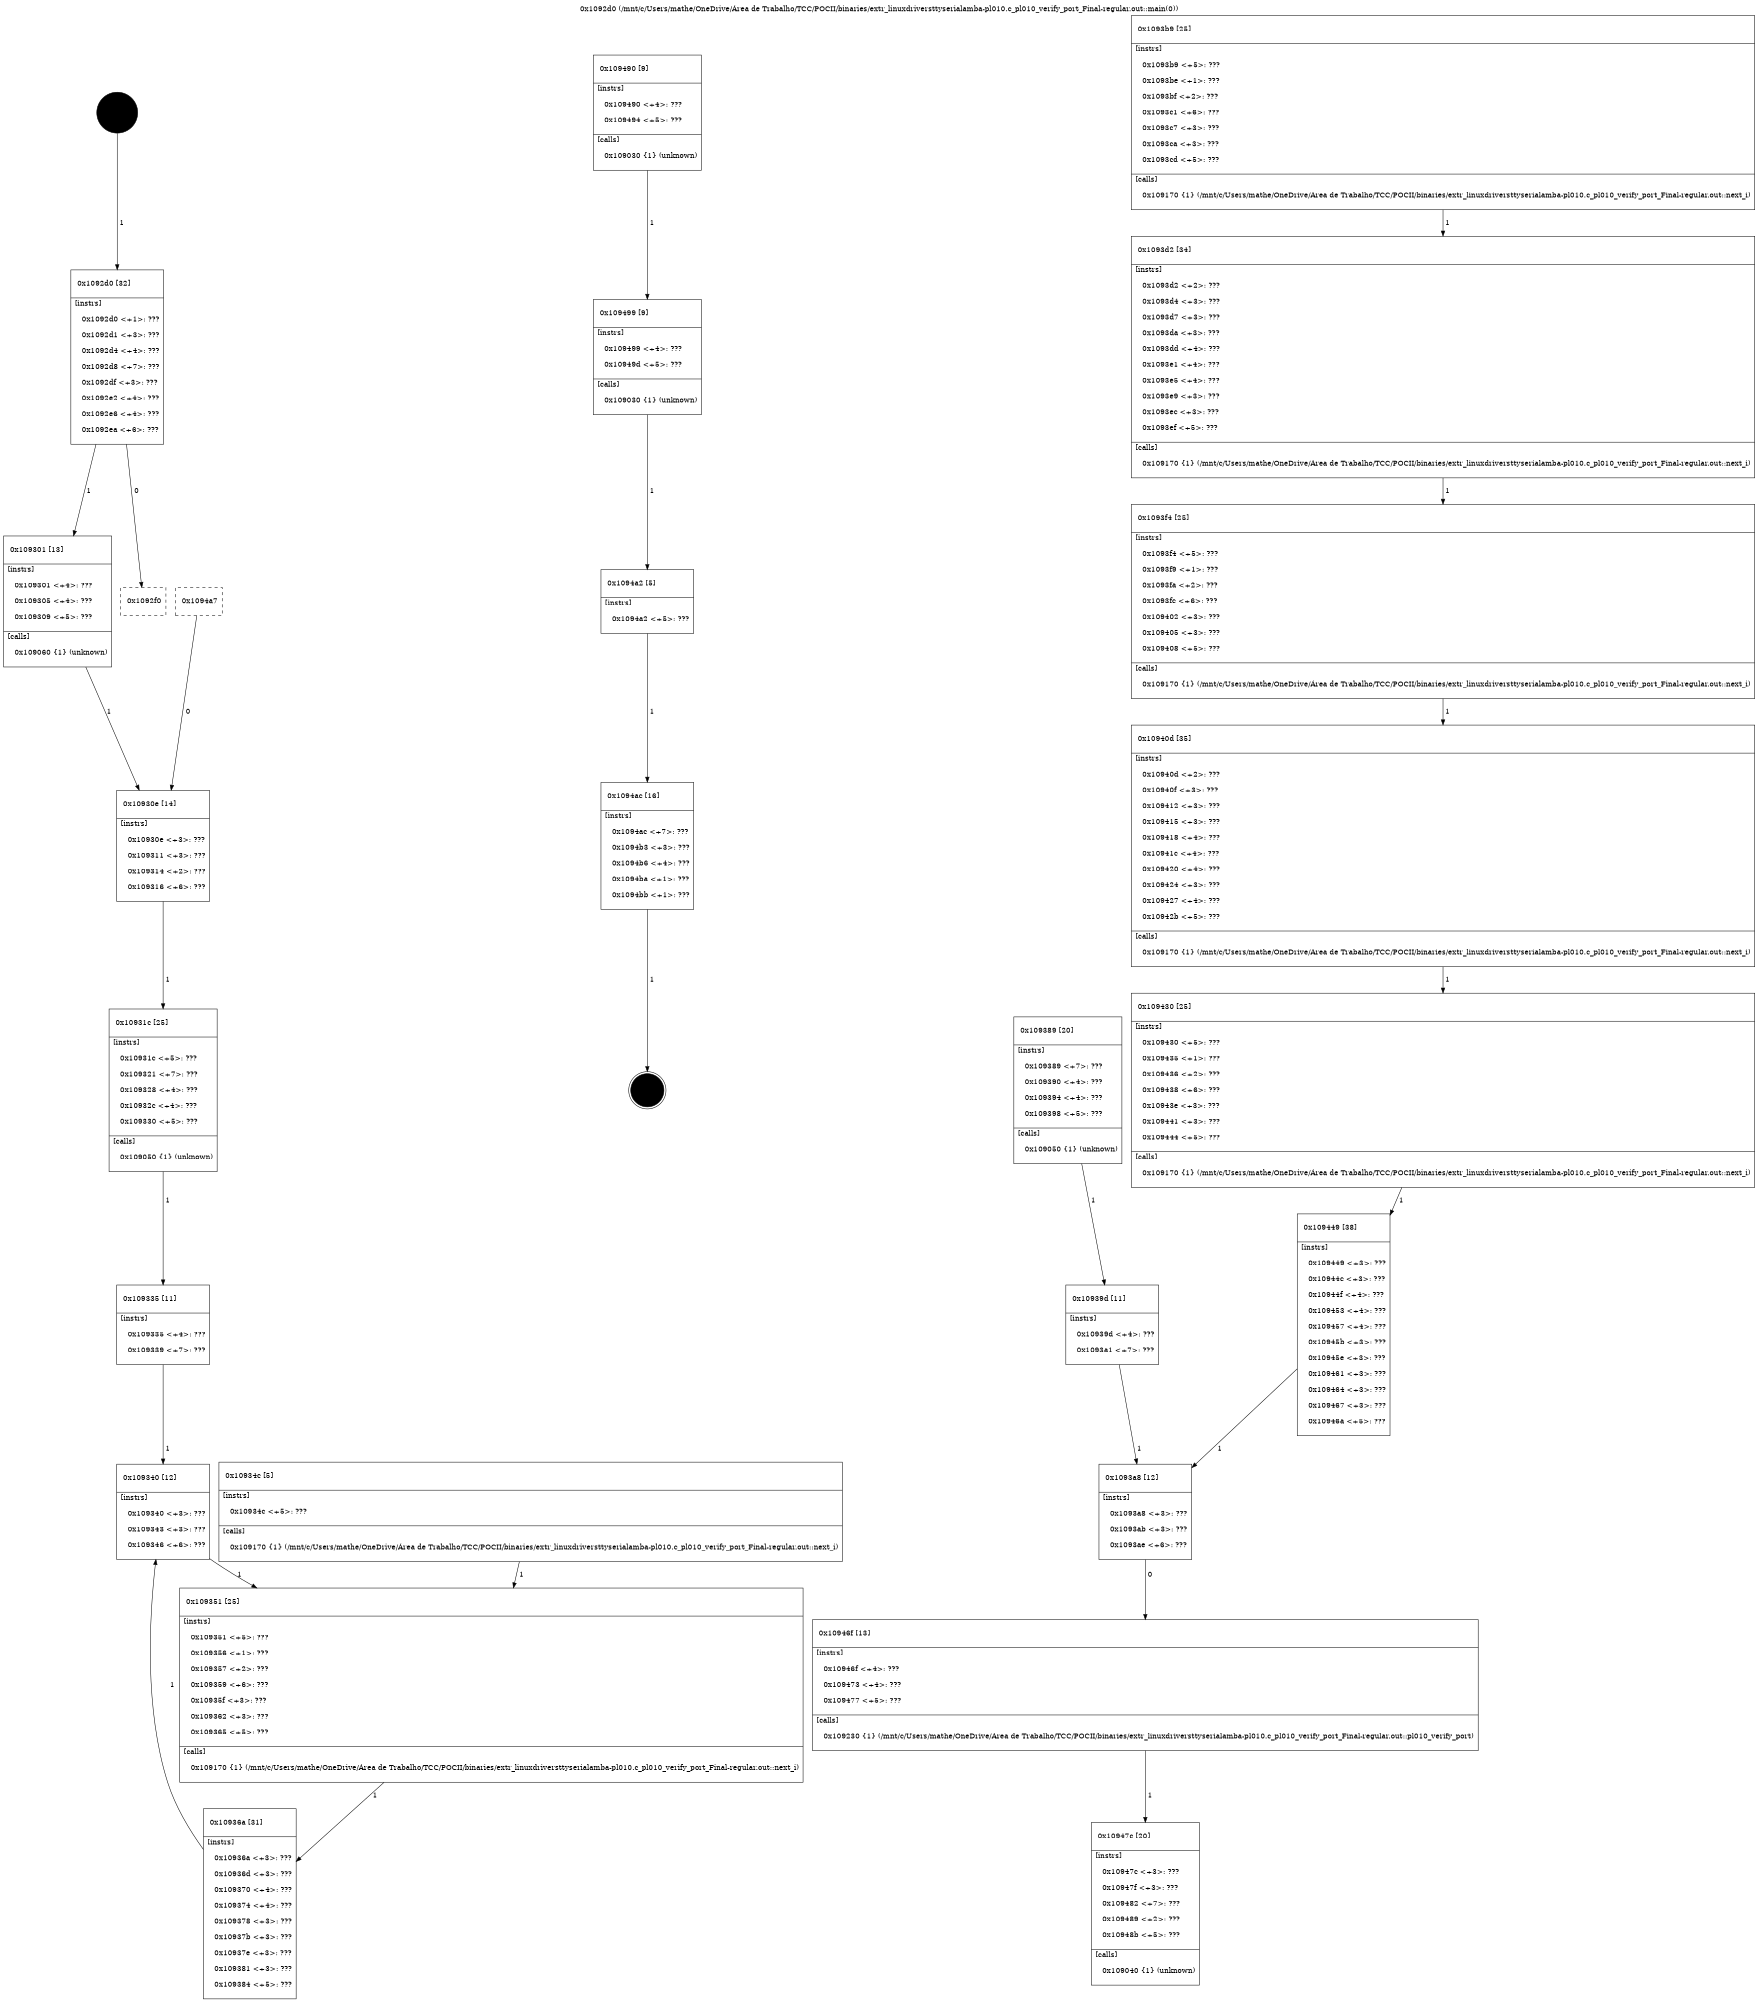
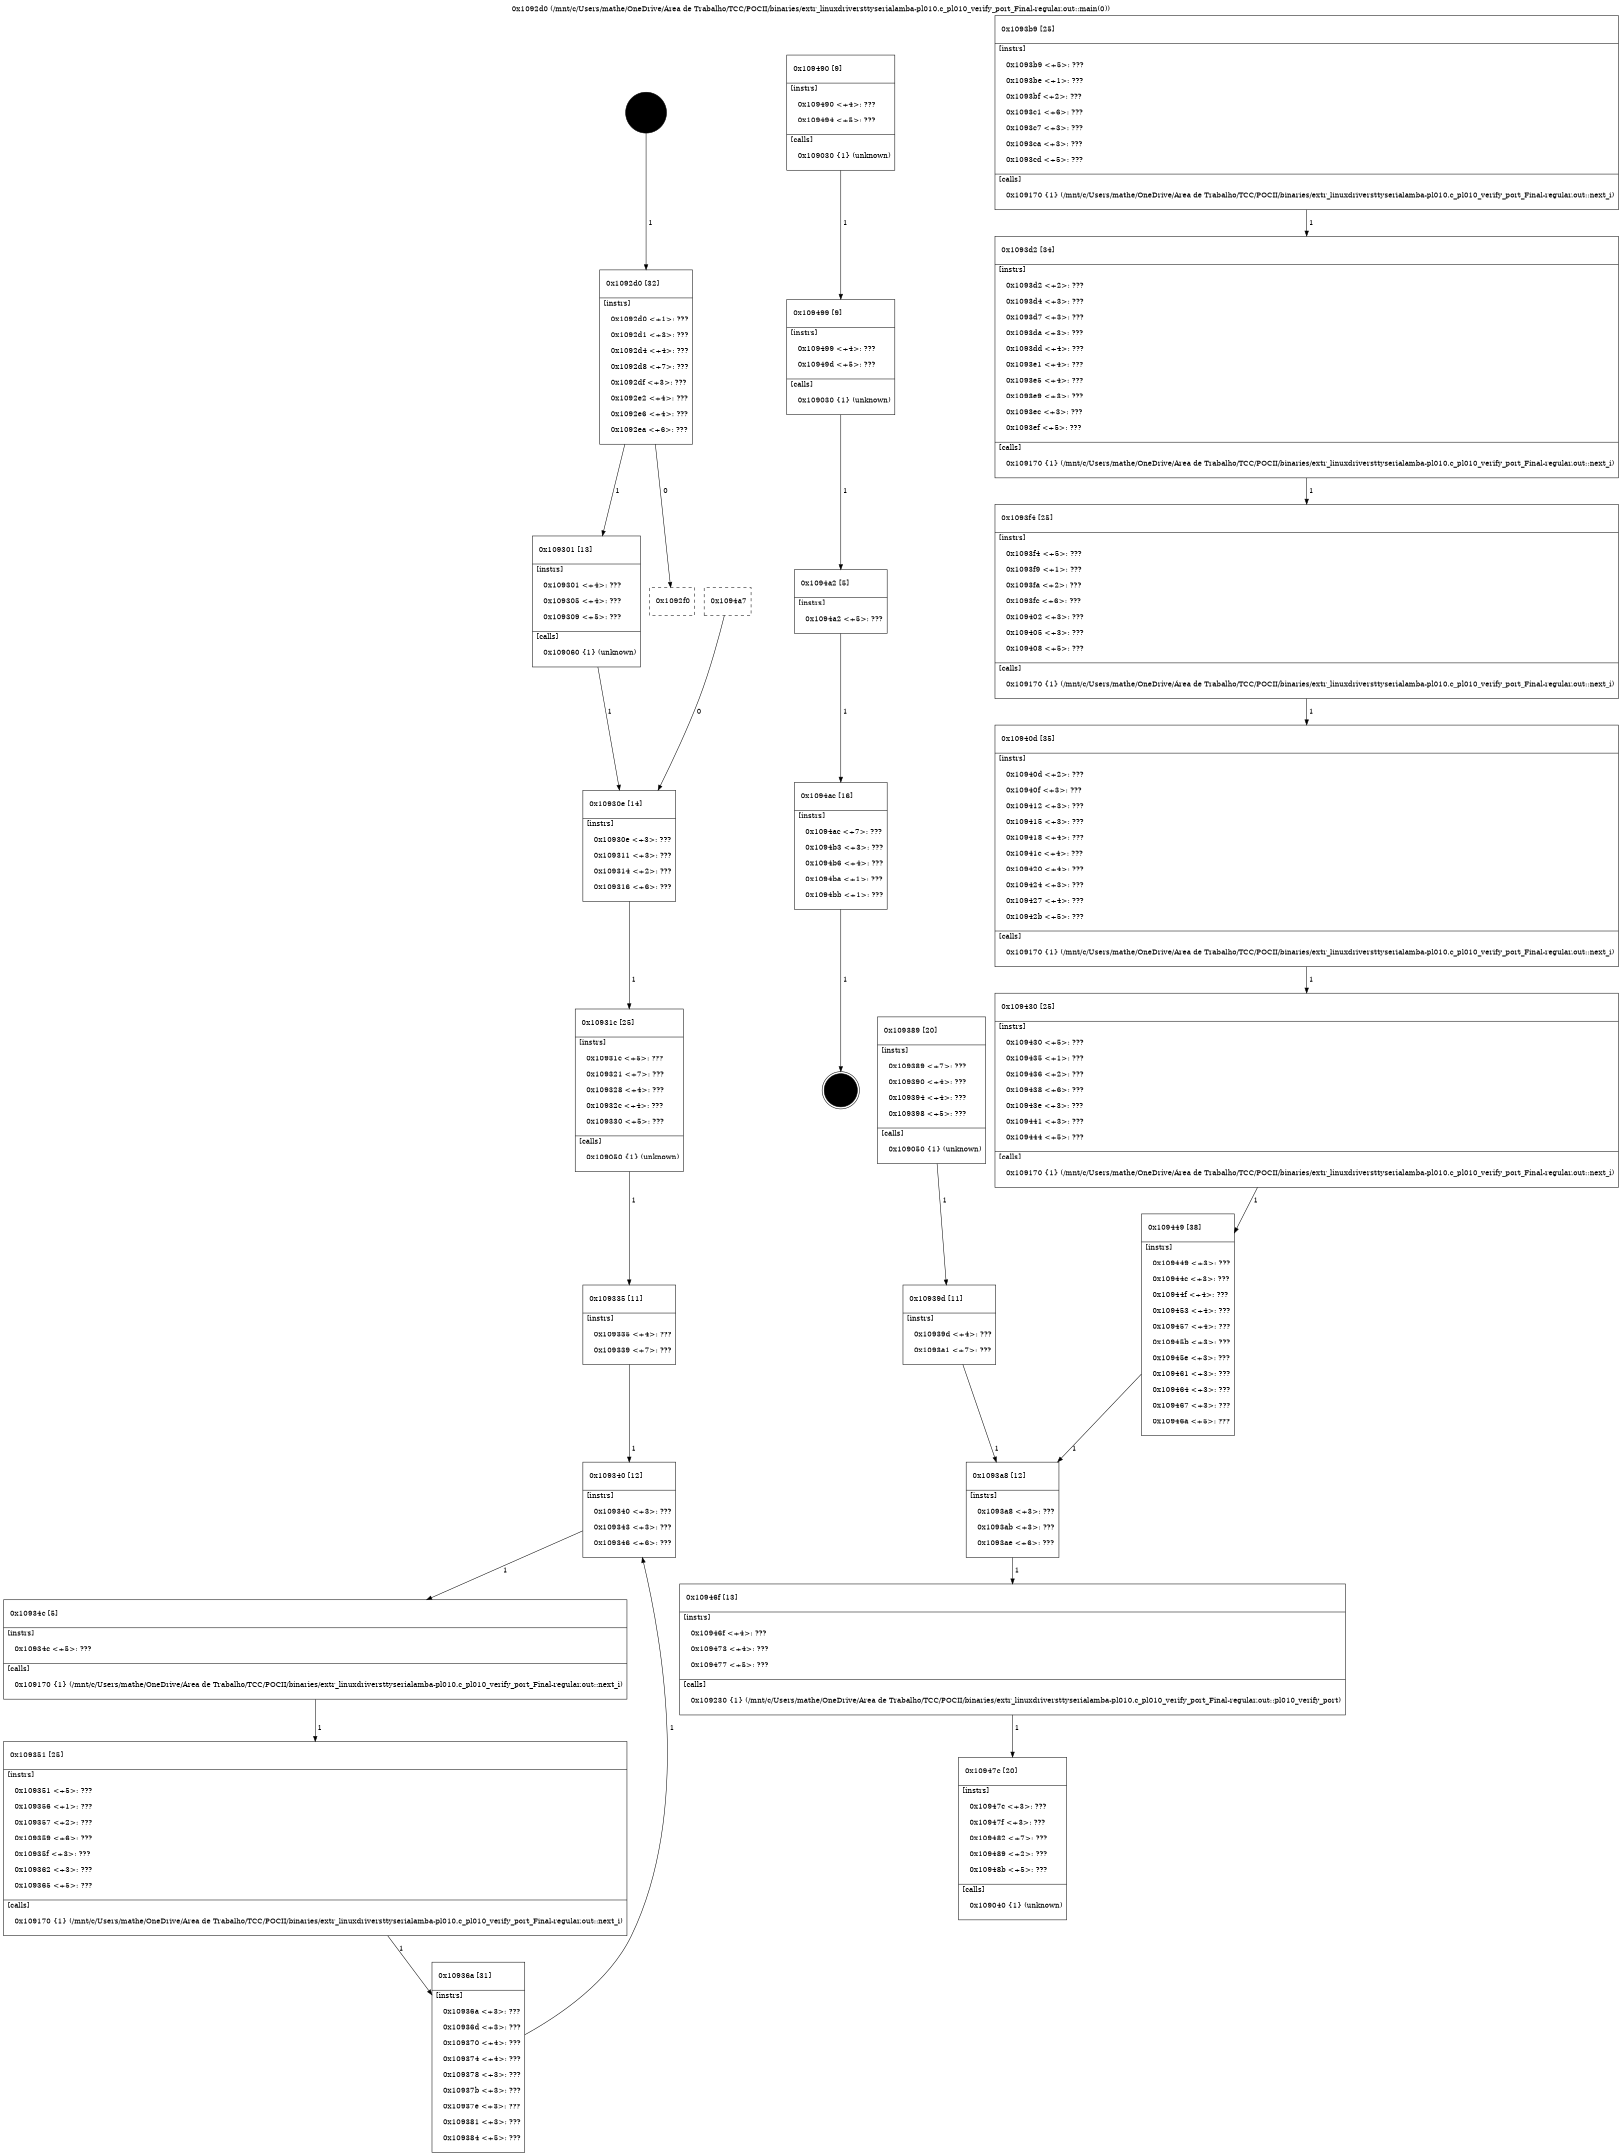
(231, 1572) -> (507, 1564)
(1149, 1575) -> (1016, 1571)
